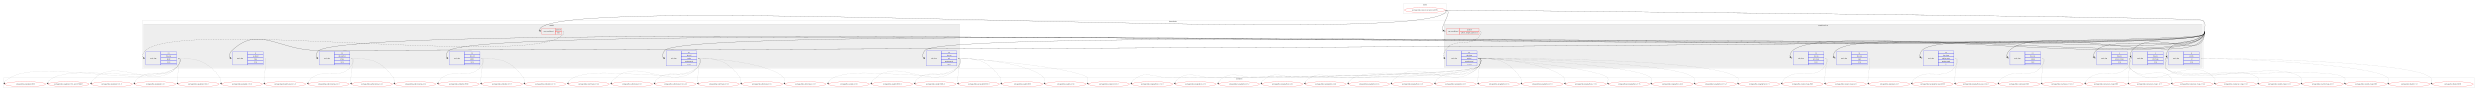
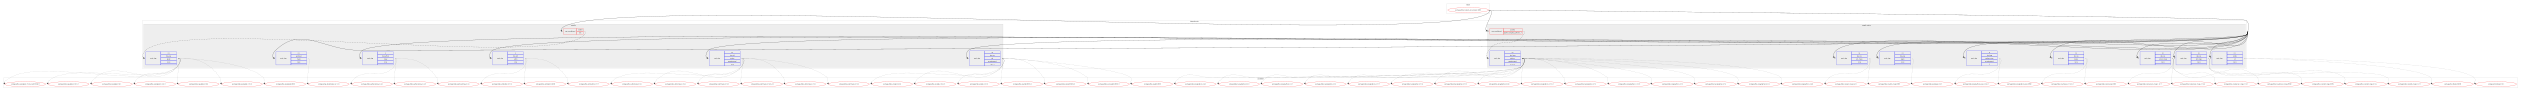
none -> (199, 84)
